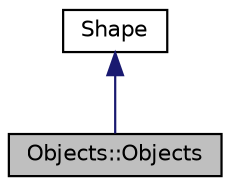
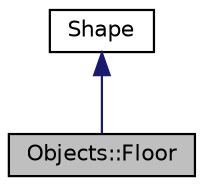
(115, 155) -> (102, 155)
